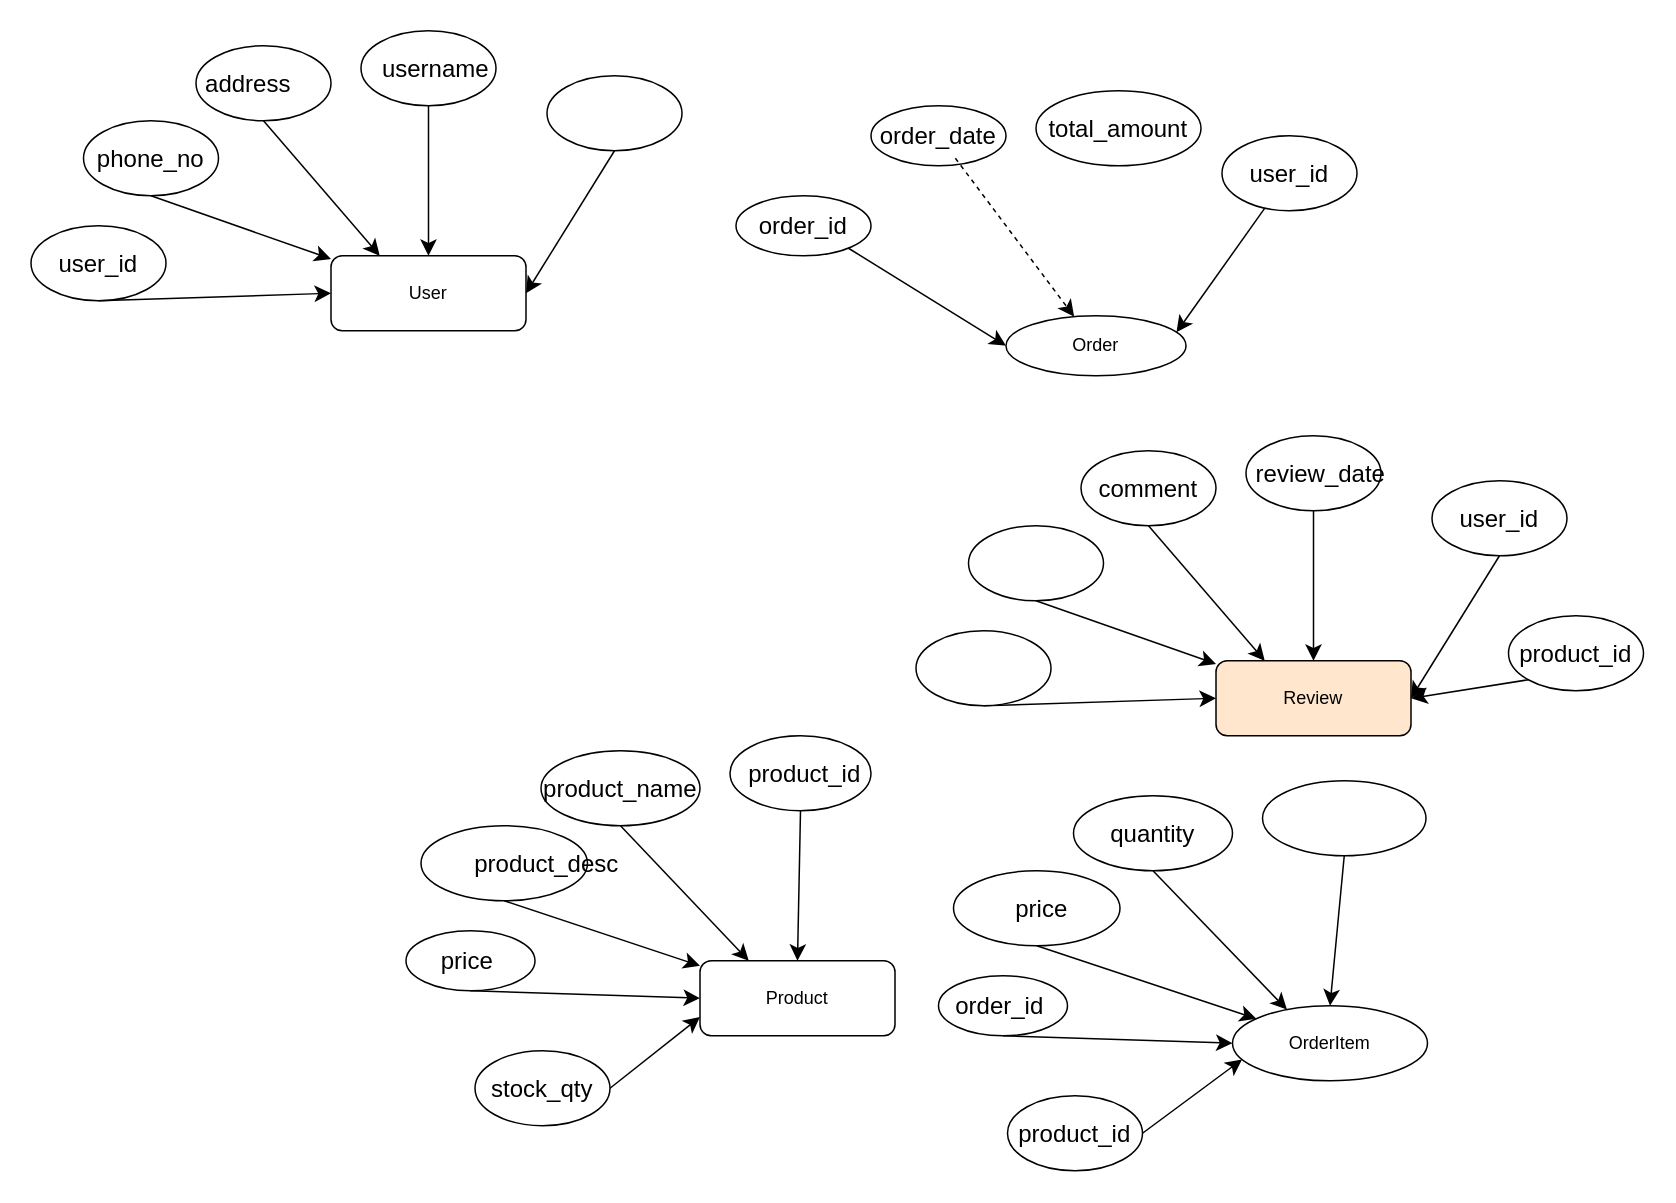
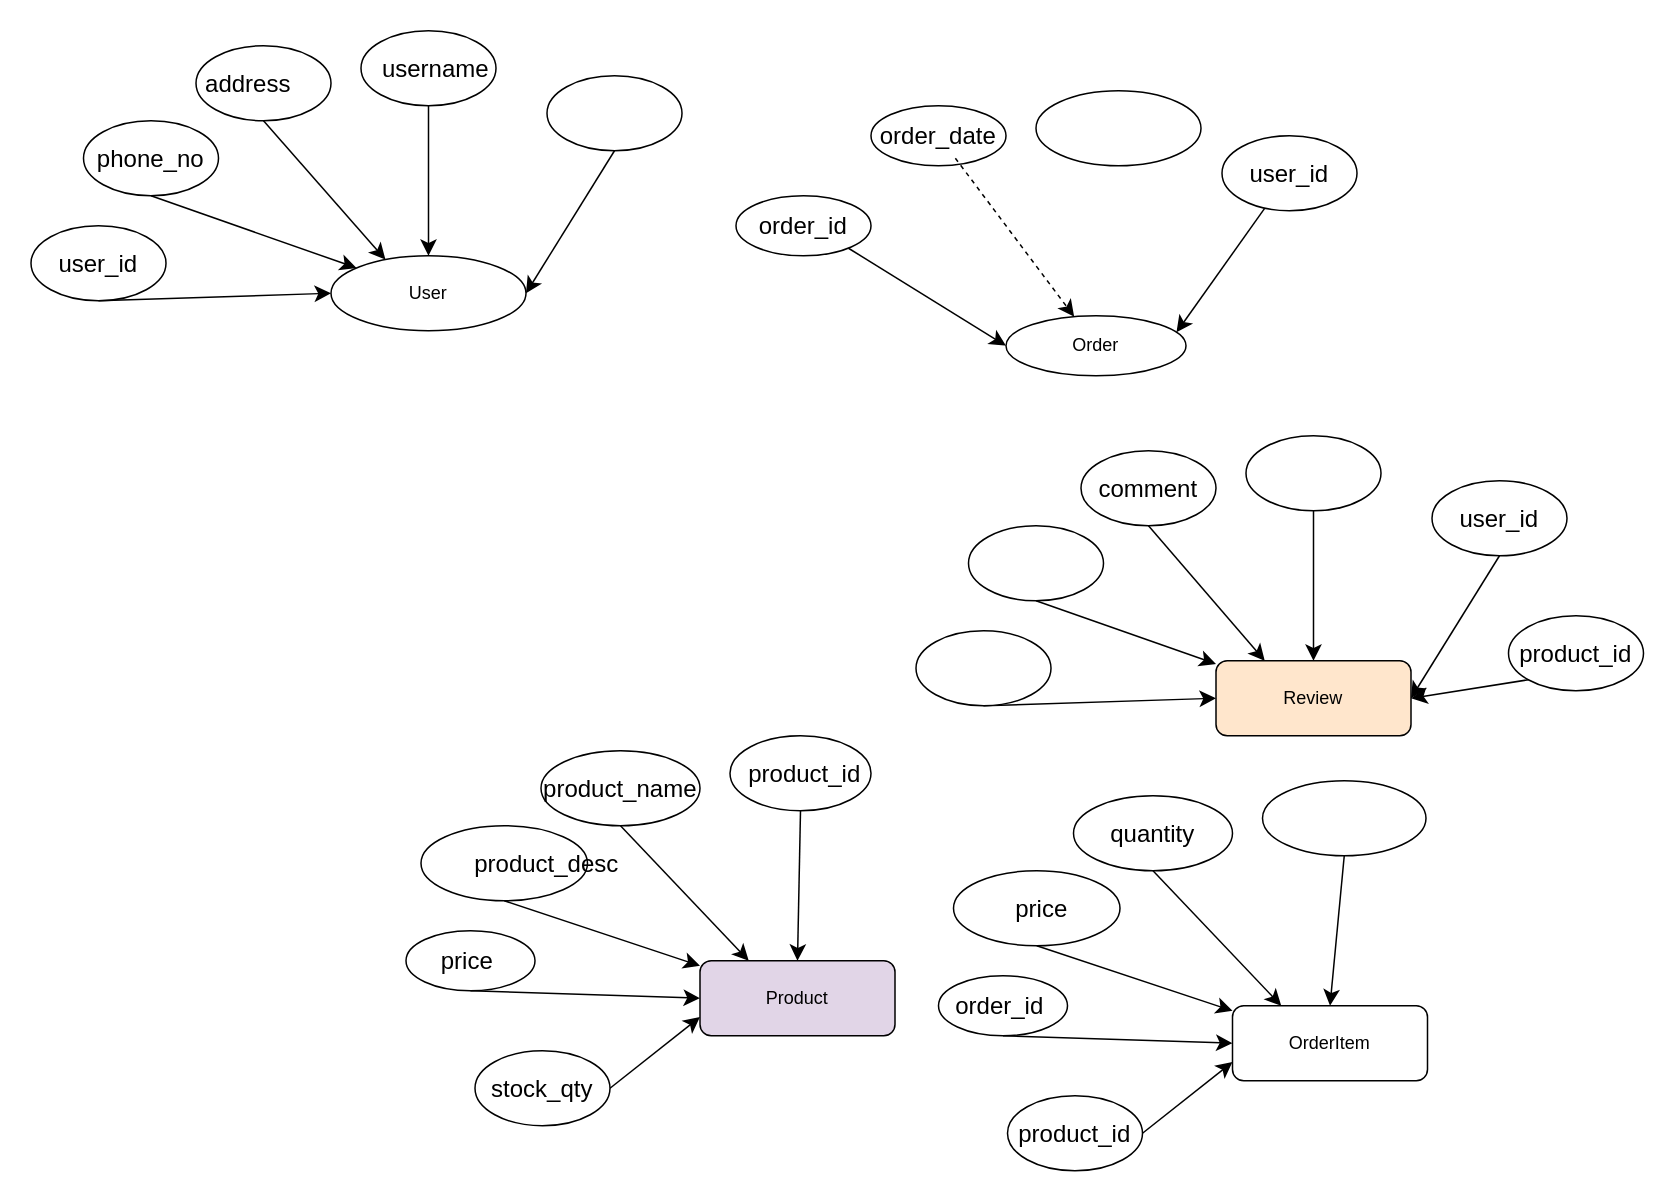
(1118, 143) -> none
(428, 293) -> (428, 293)
(1321, 473) -> none
(797, 998) -> (797, 998)
(1330, 1043) -> (1330, 1043)
